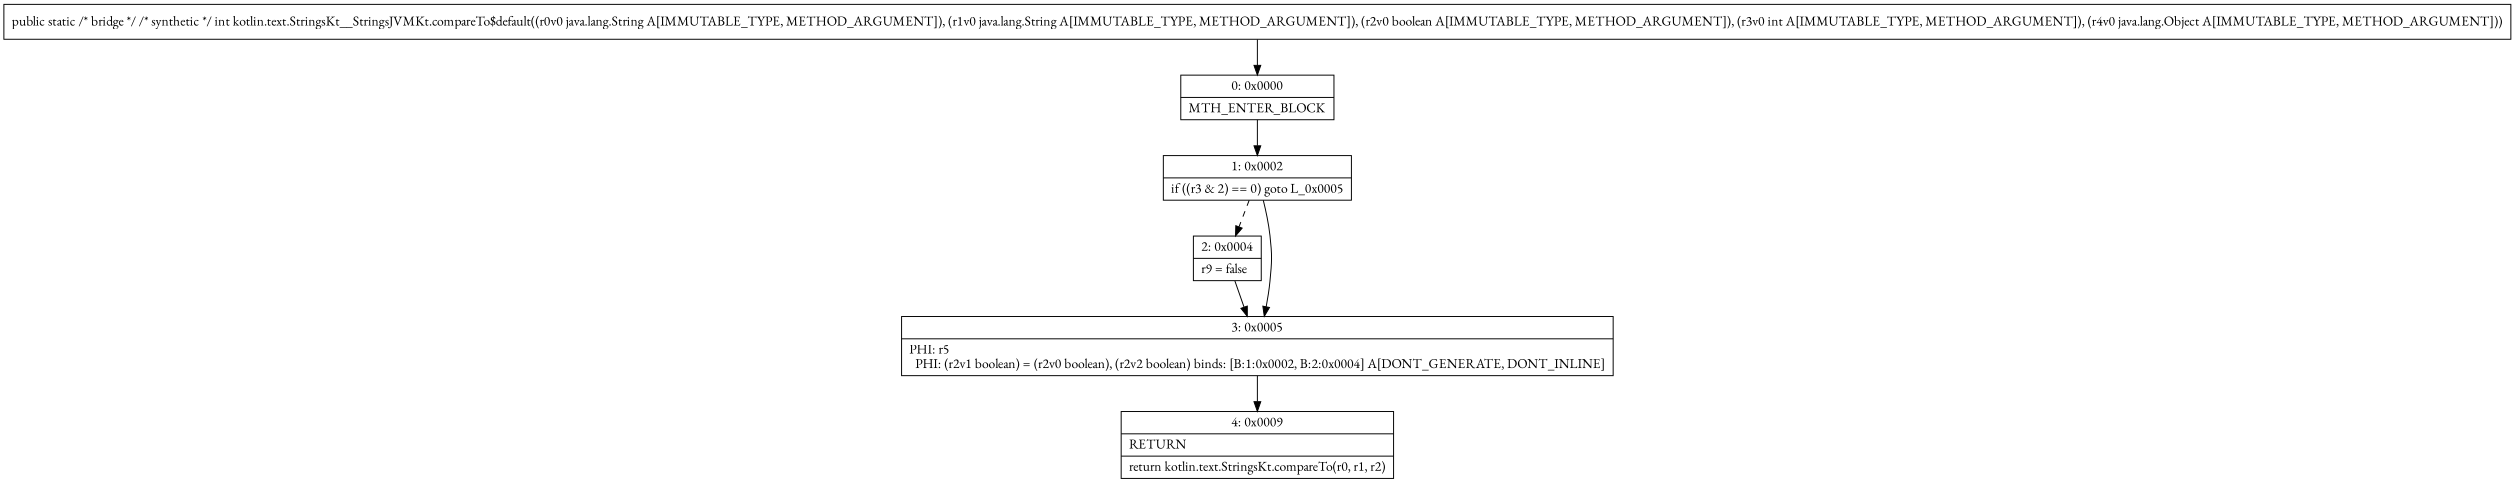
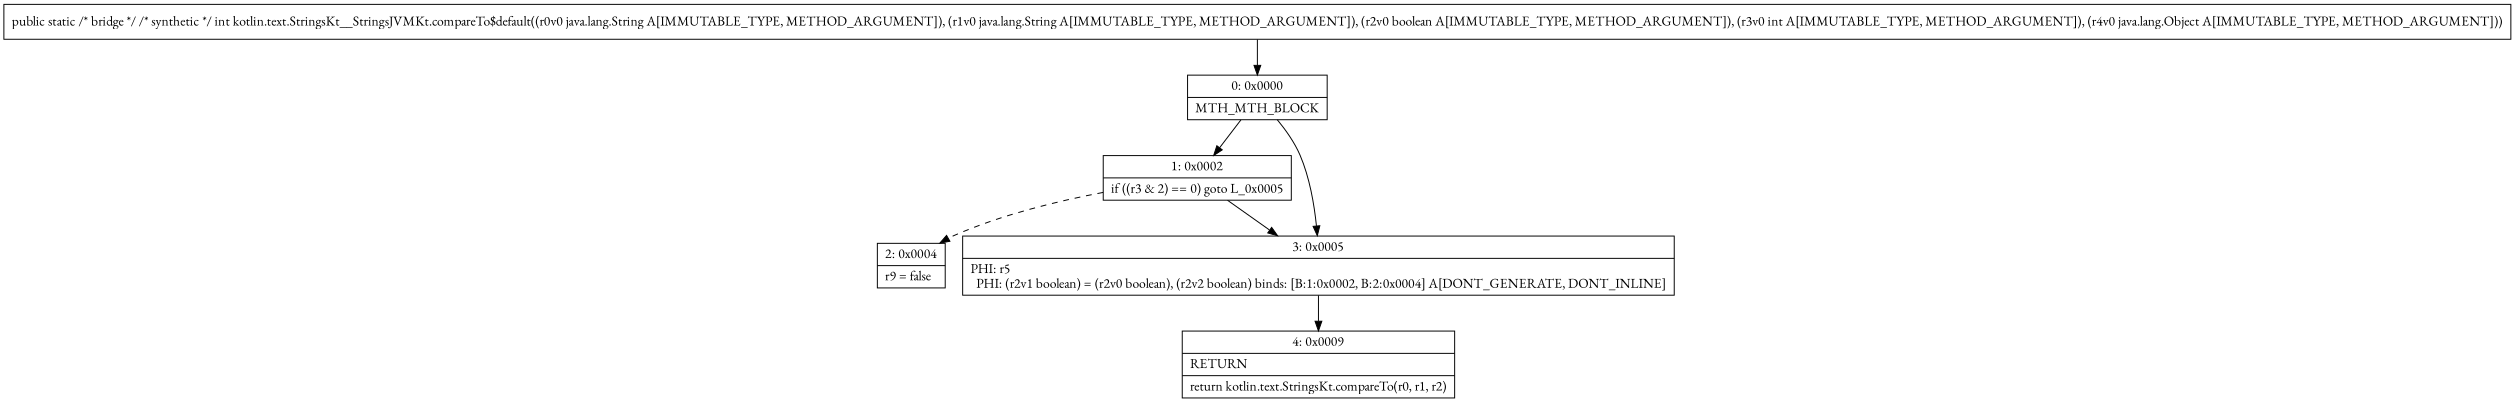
(1257, 108) -> (1257, 108)
(1239, 294) -> (1305, 170)
